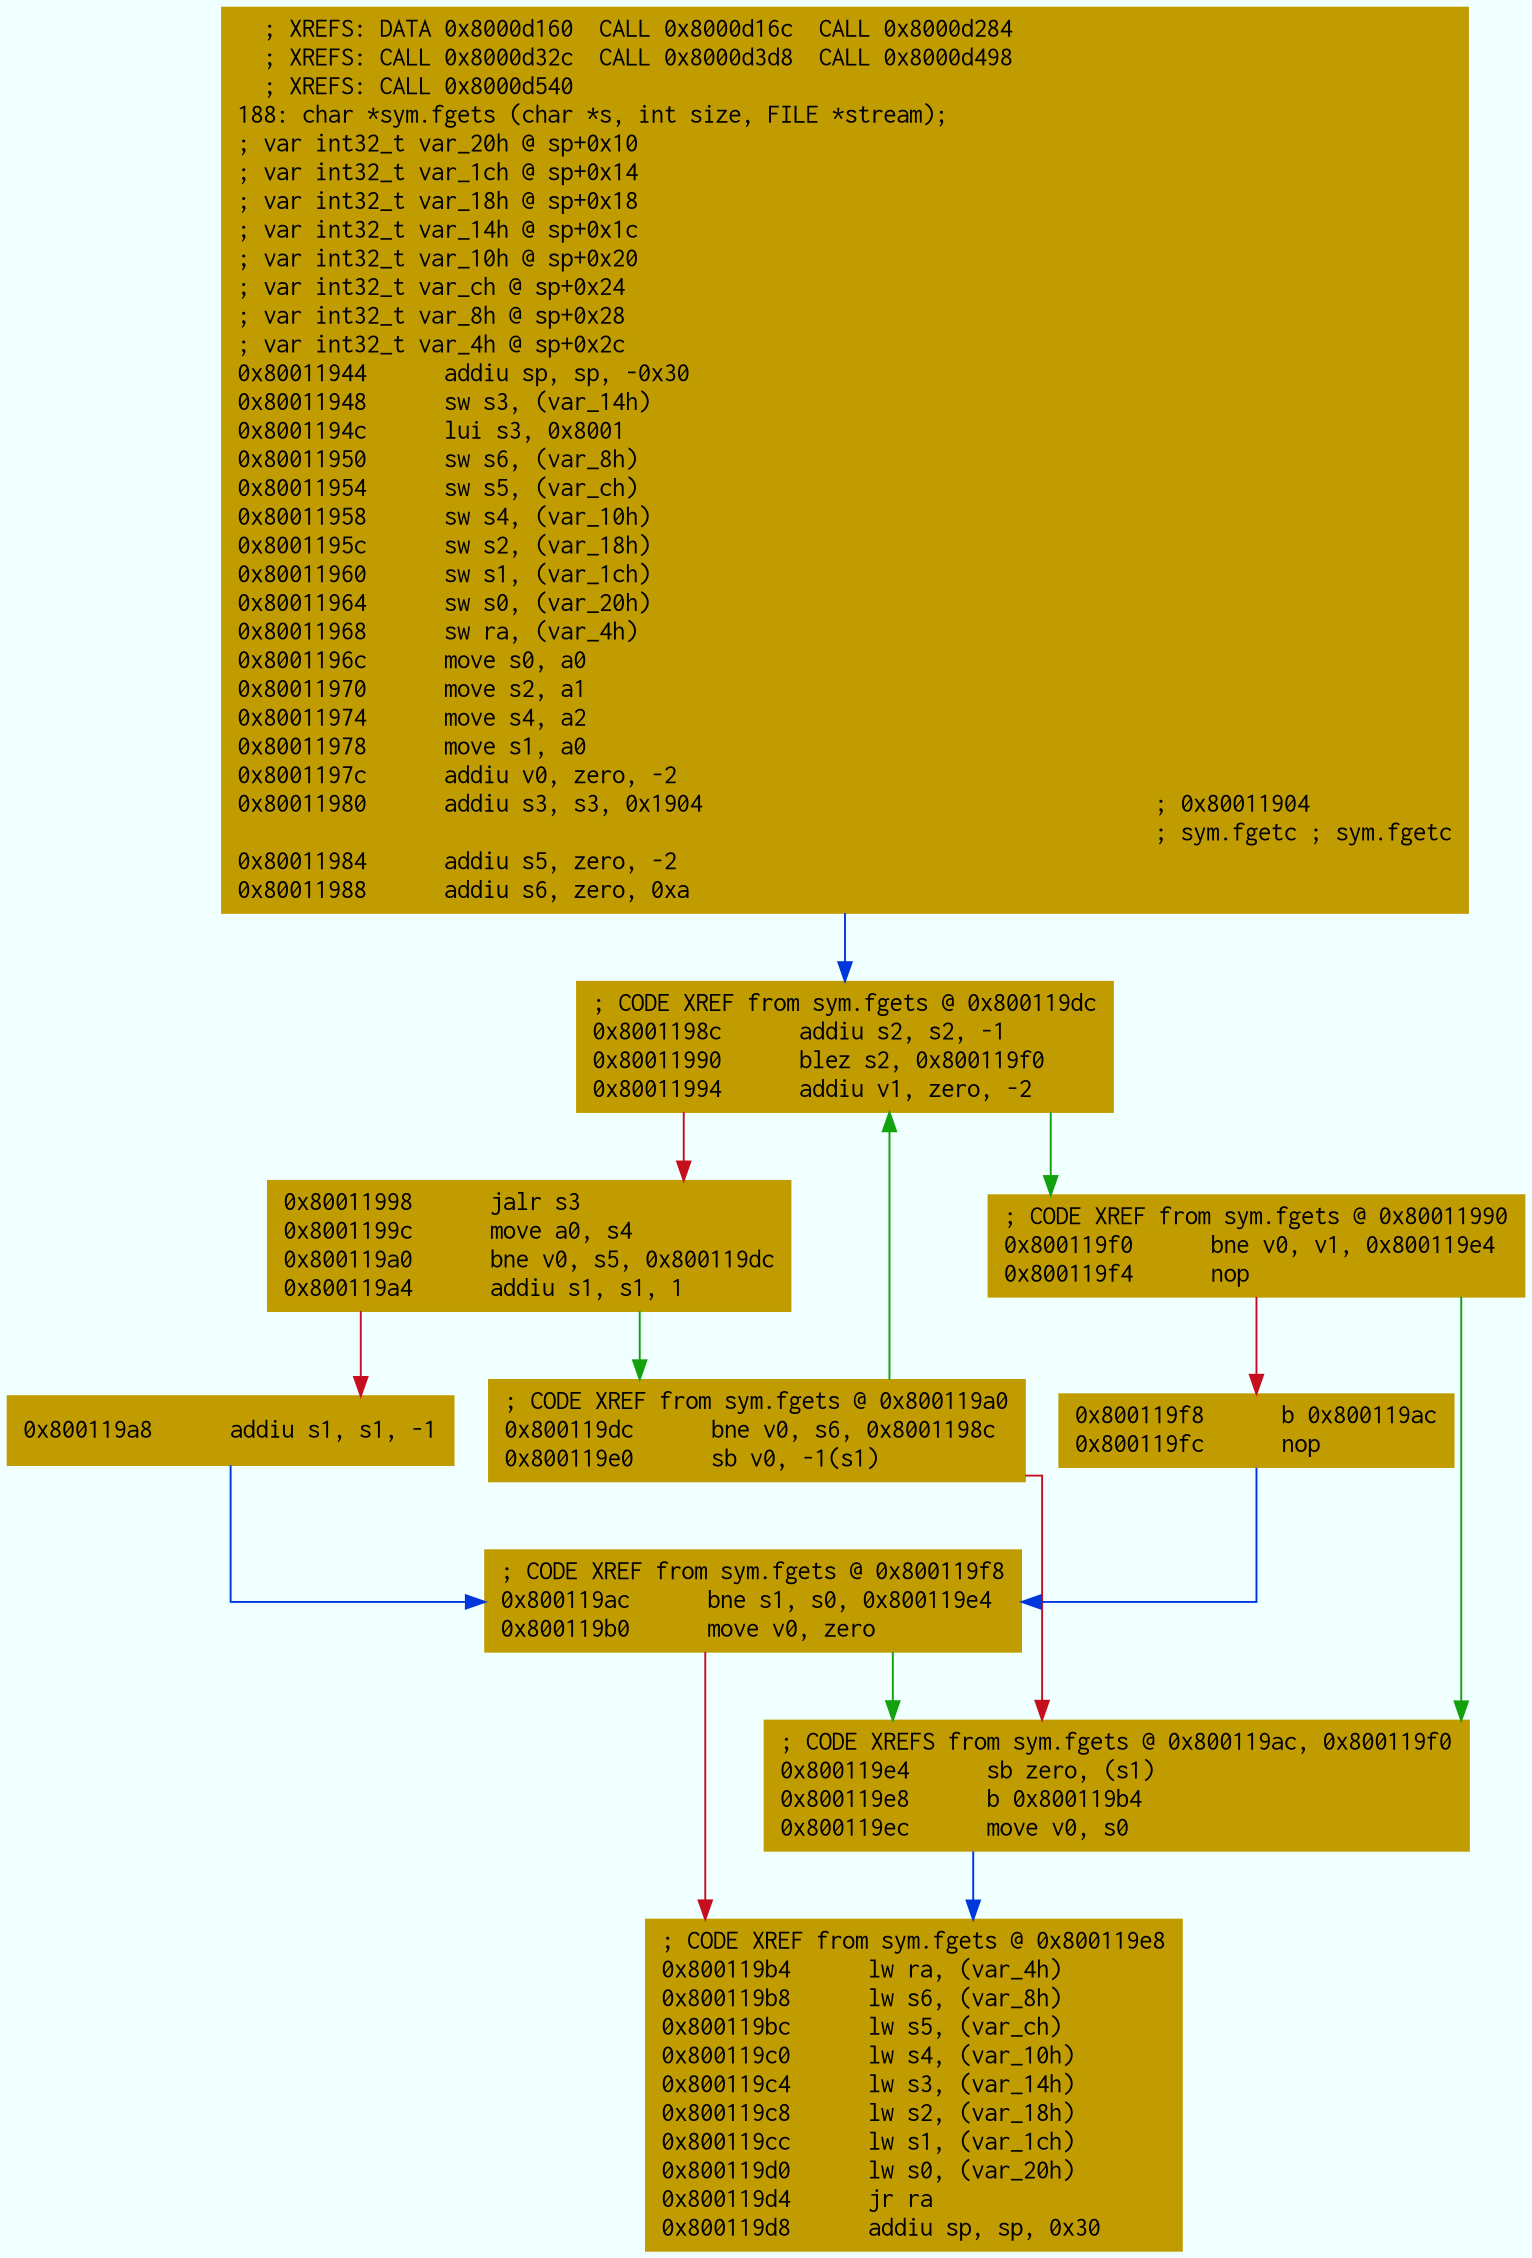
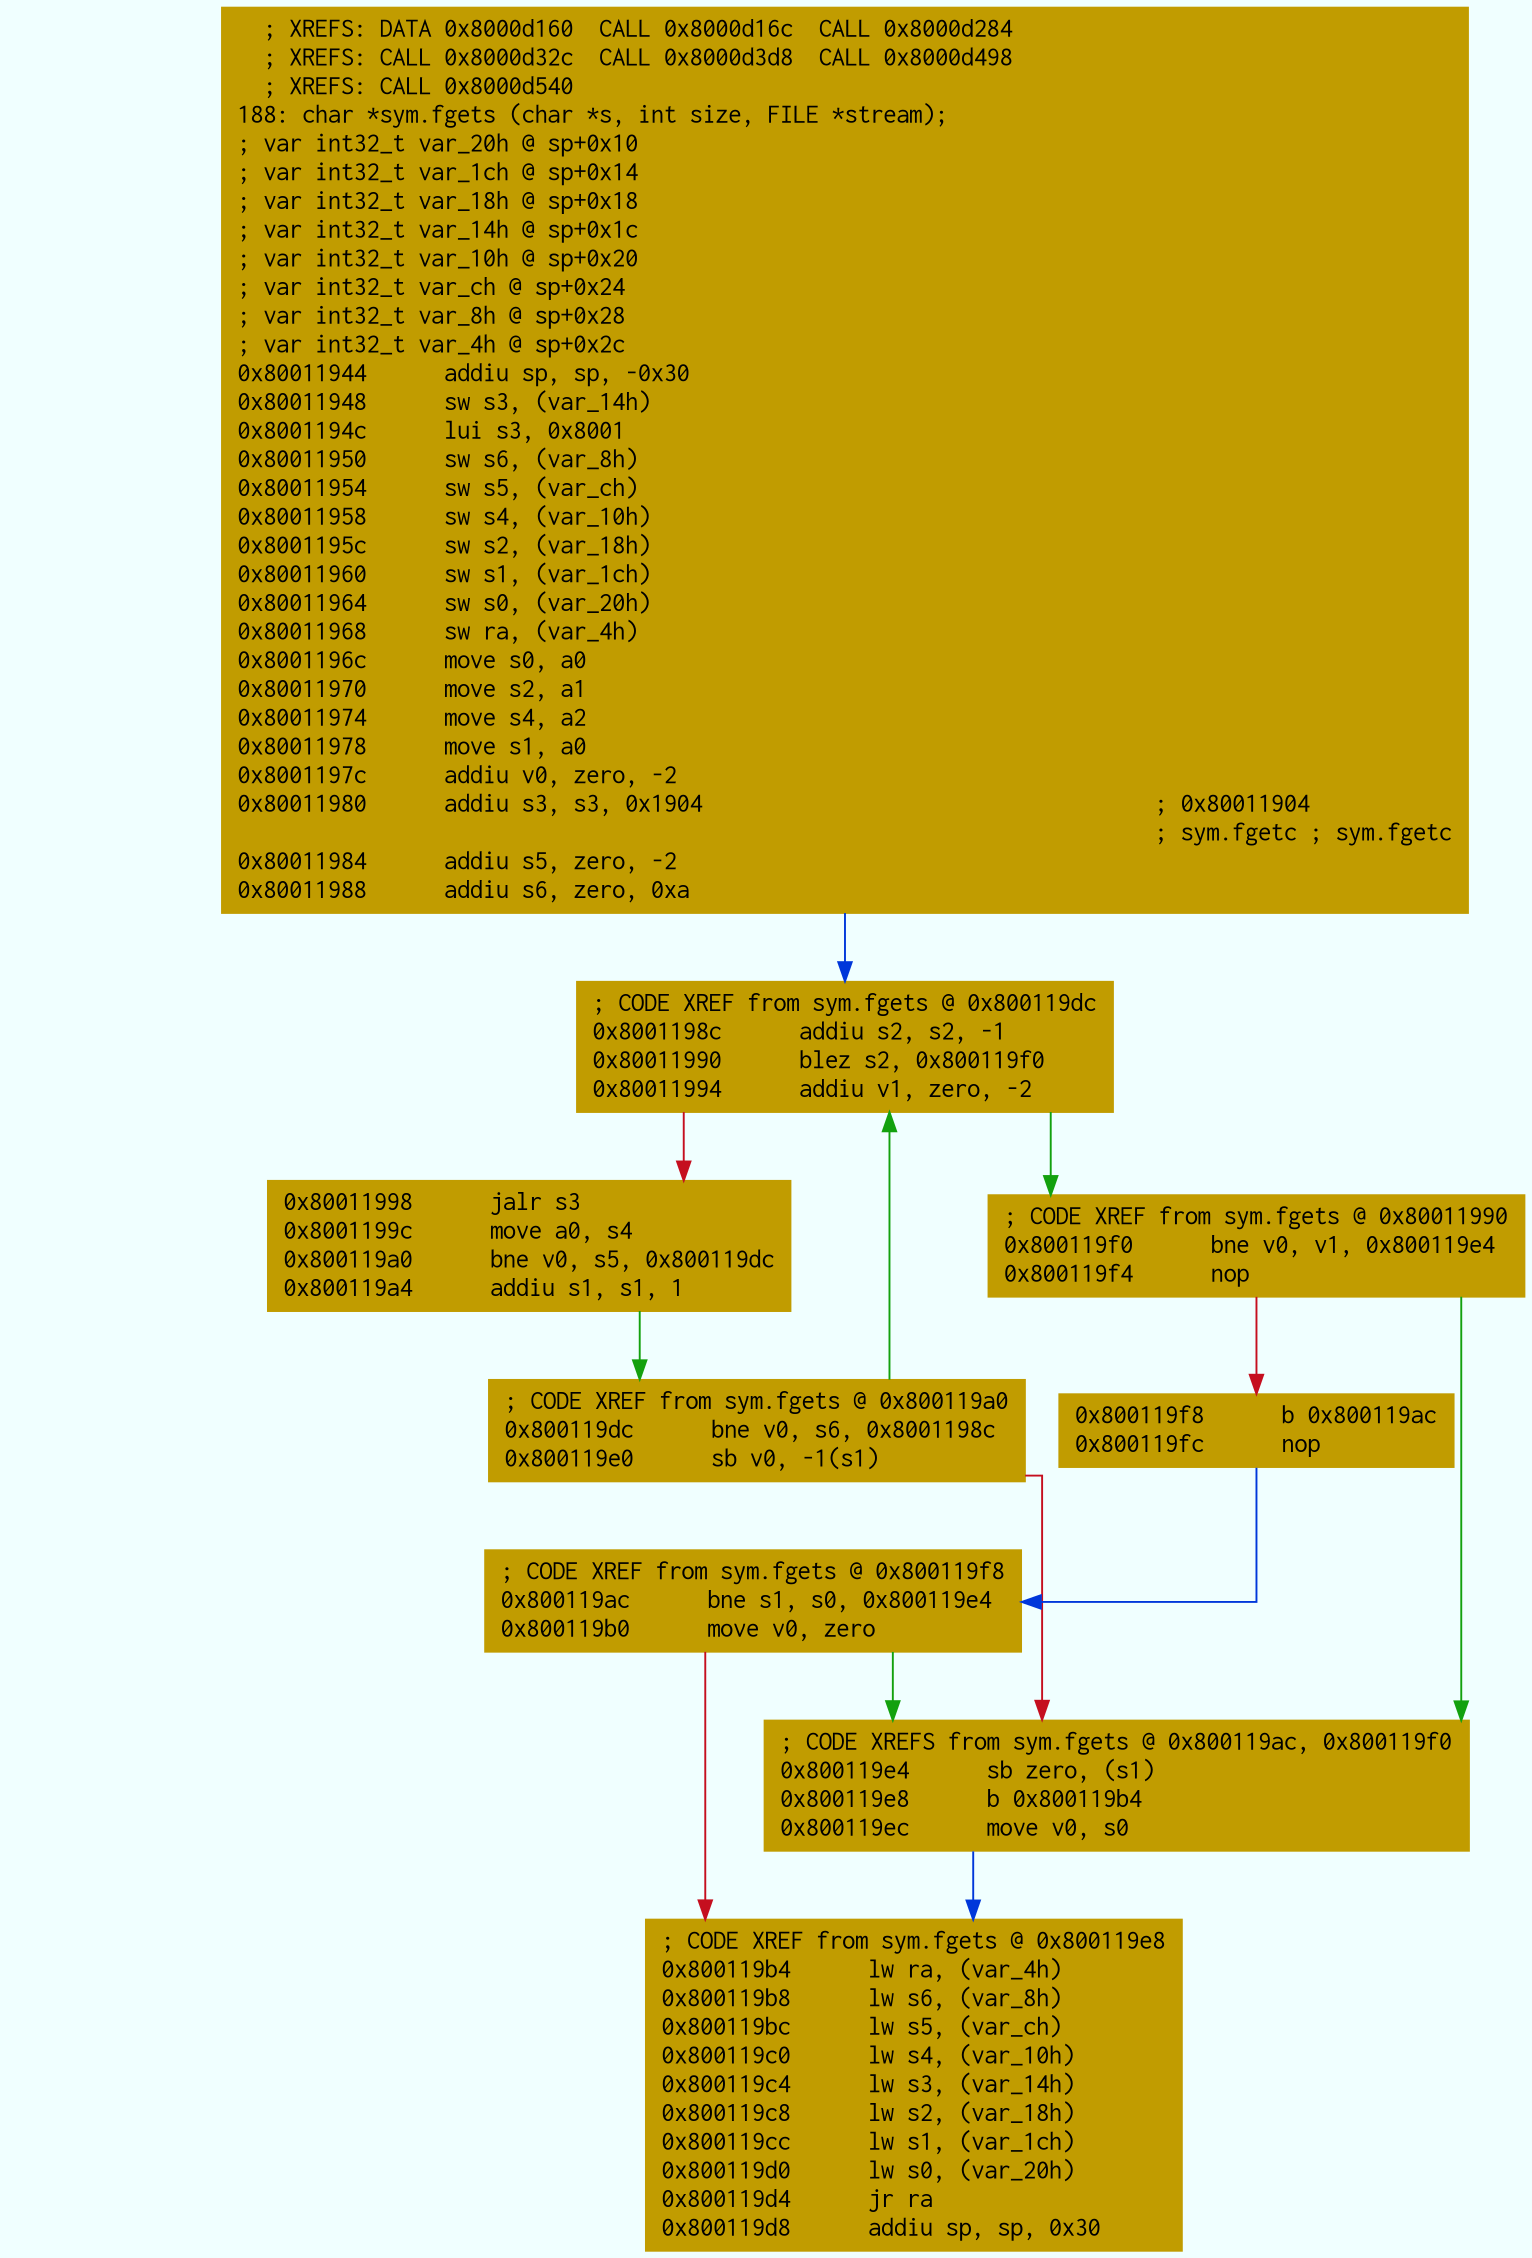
(231, 1431) -> none
